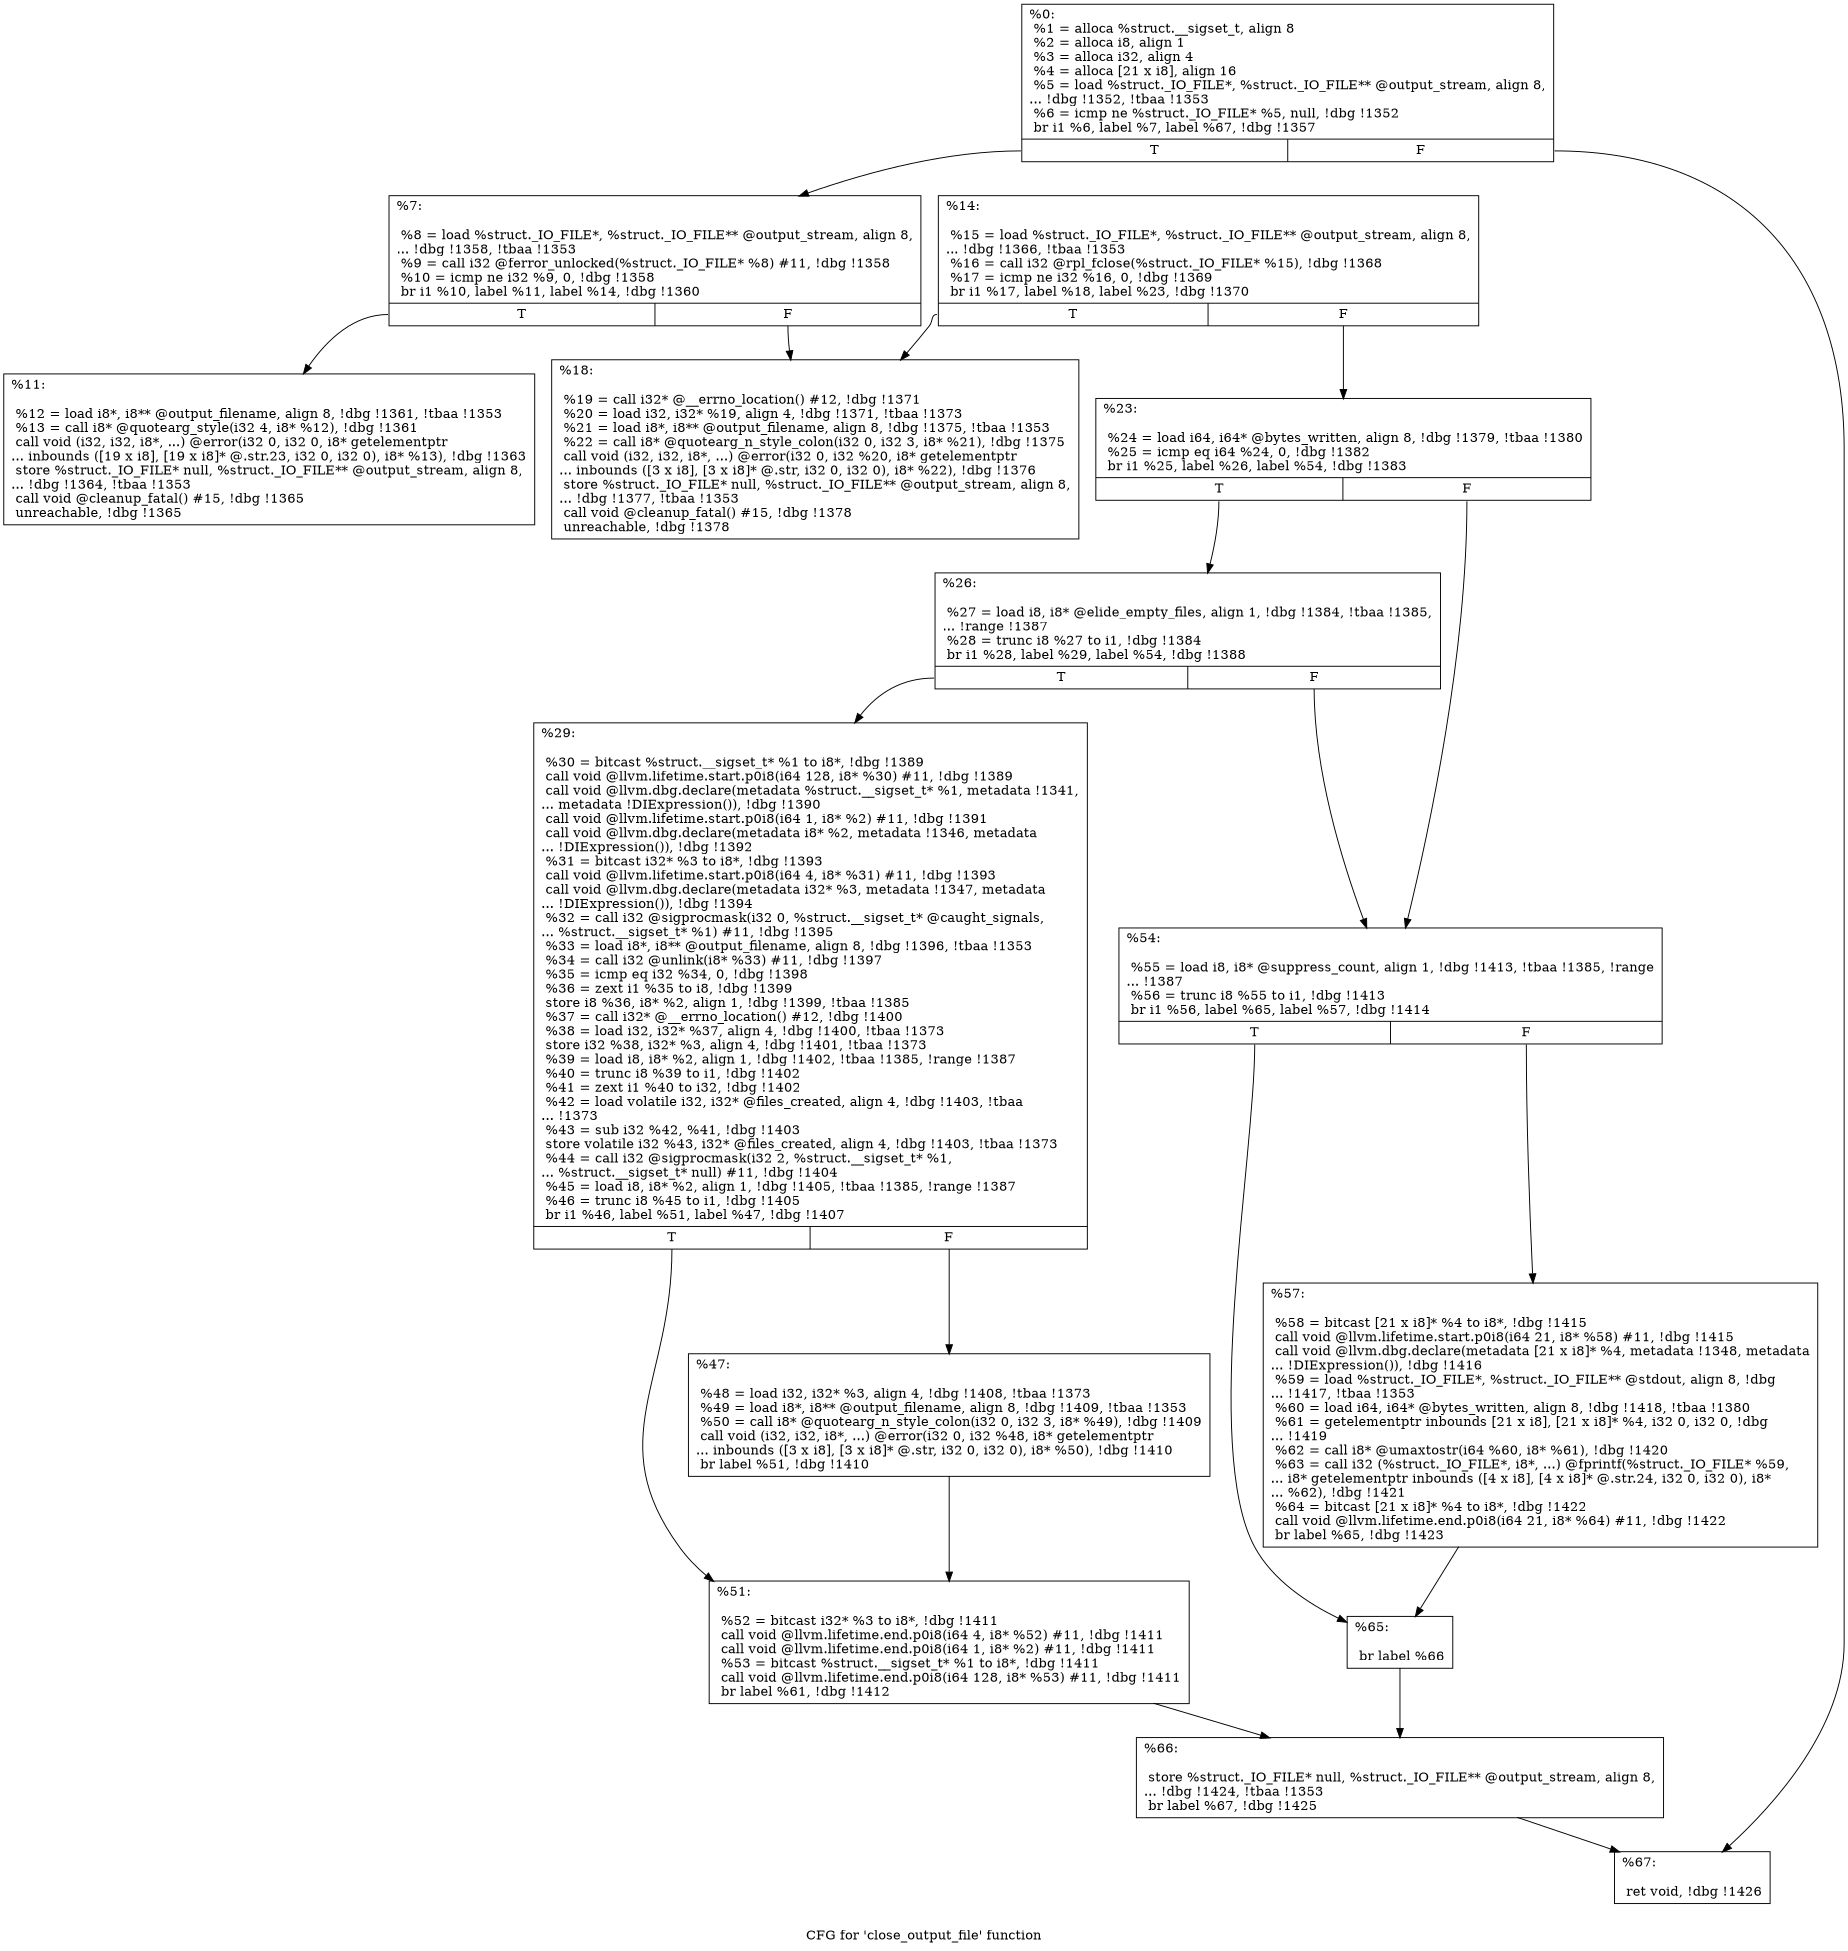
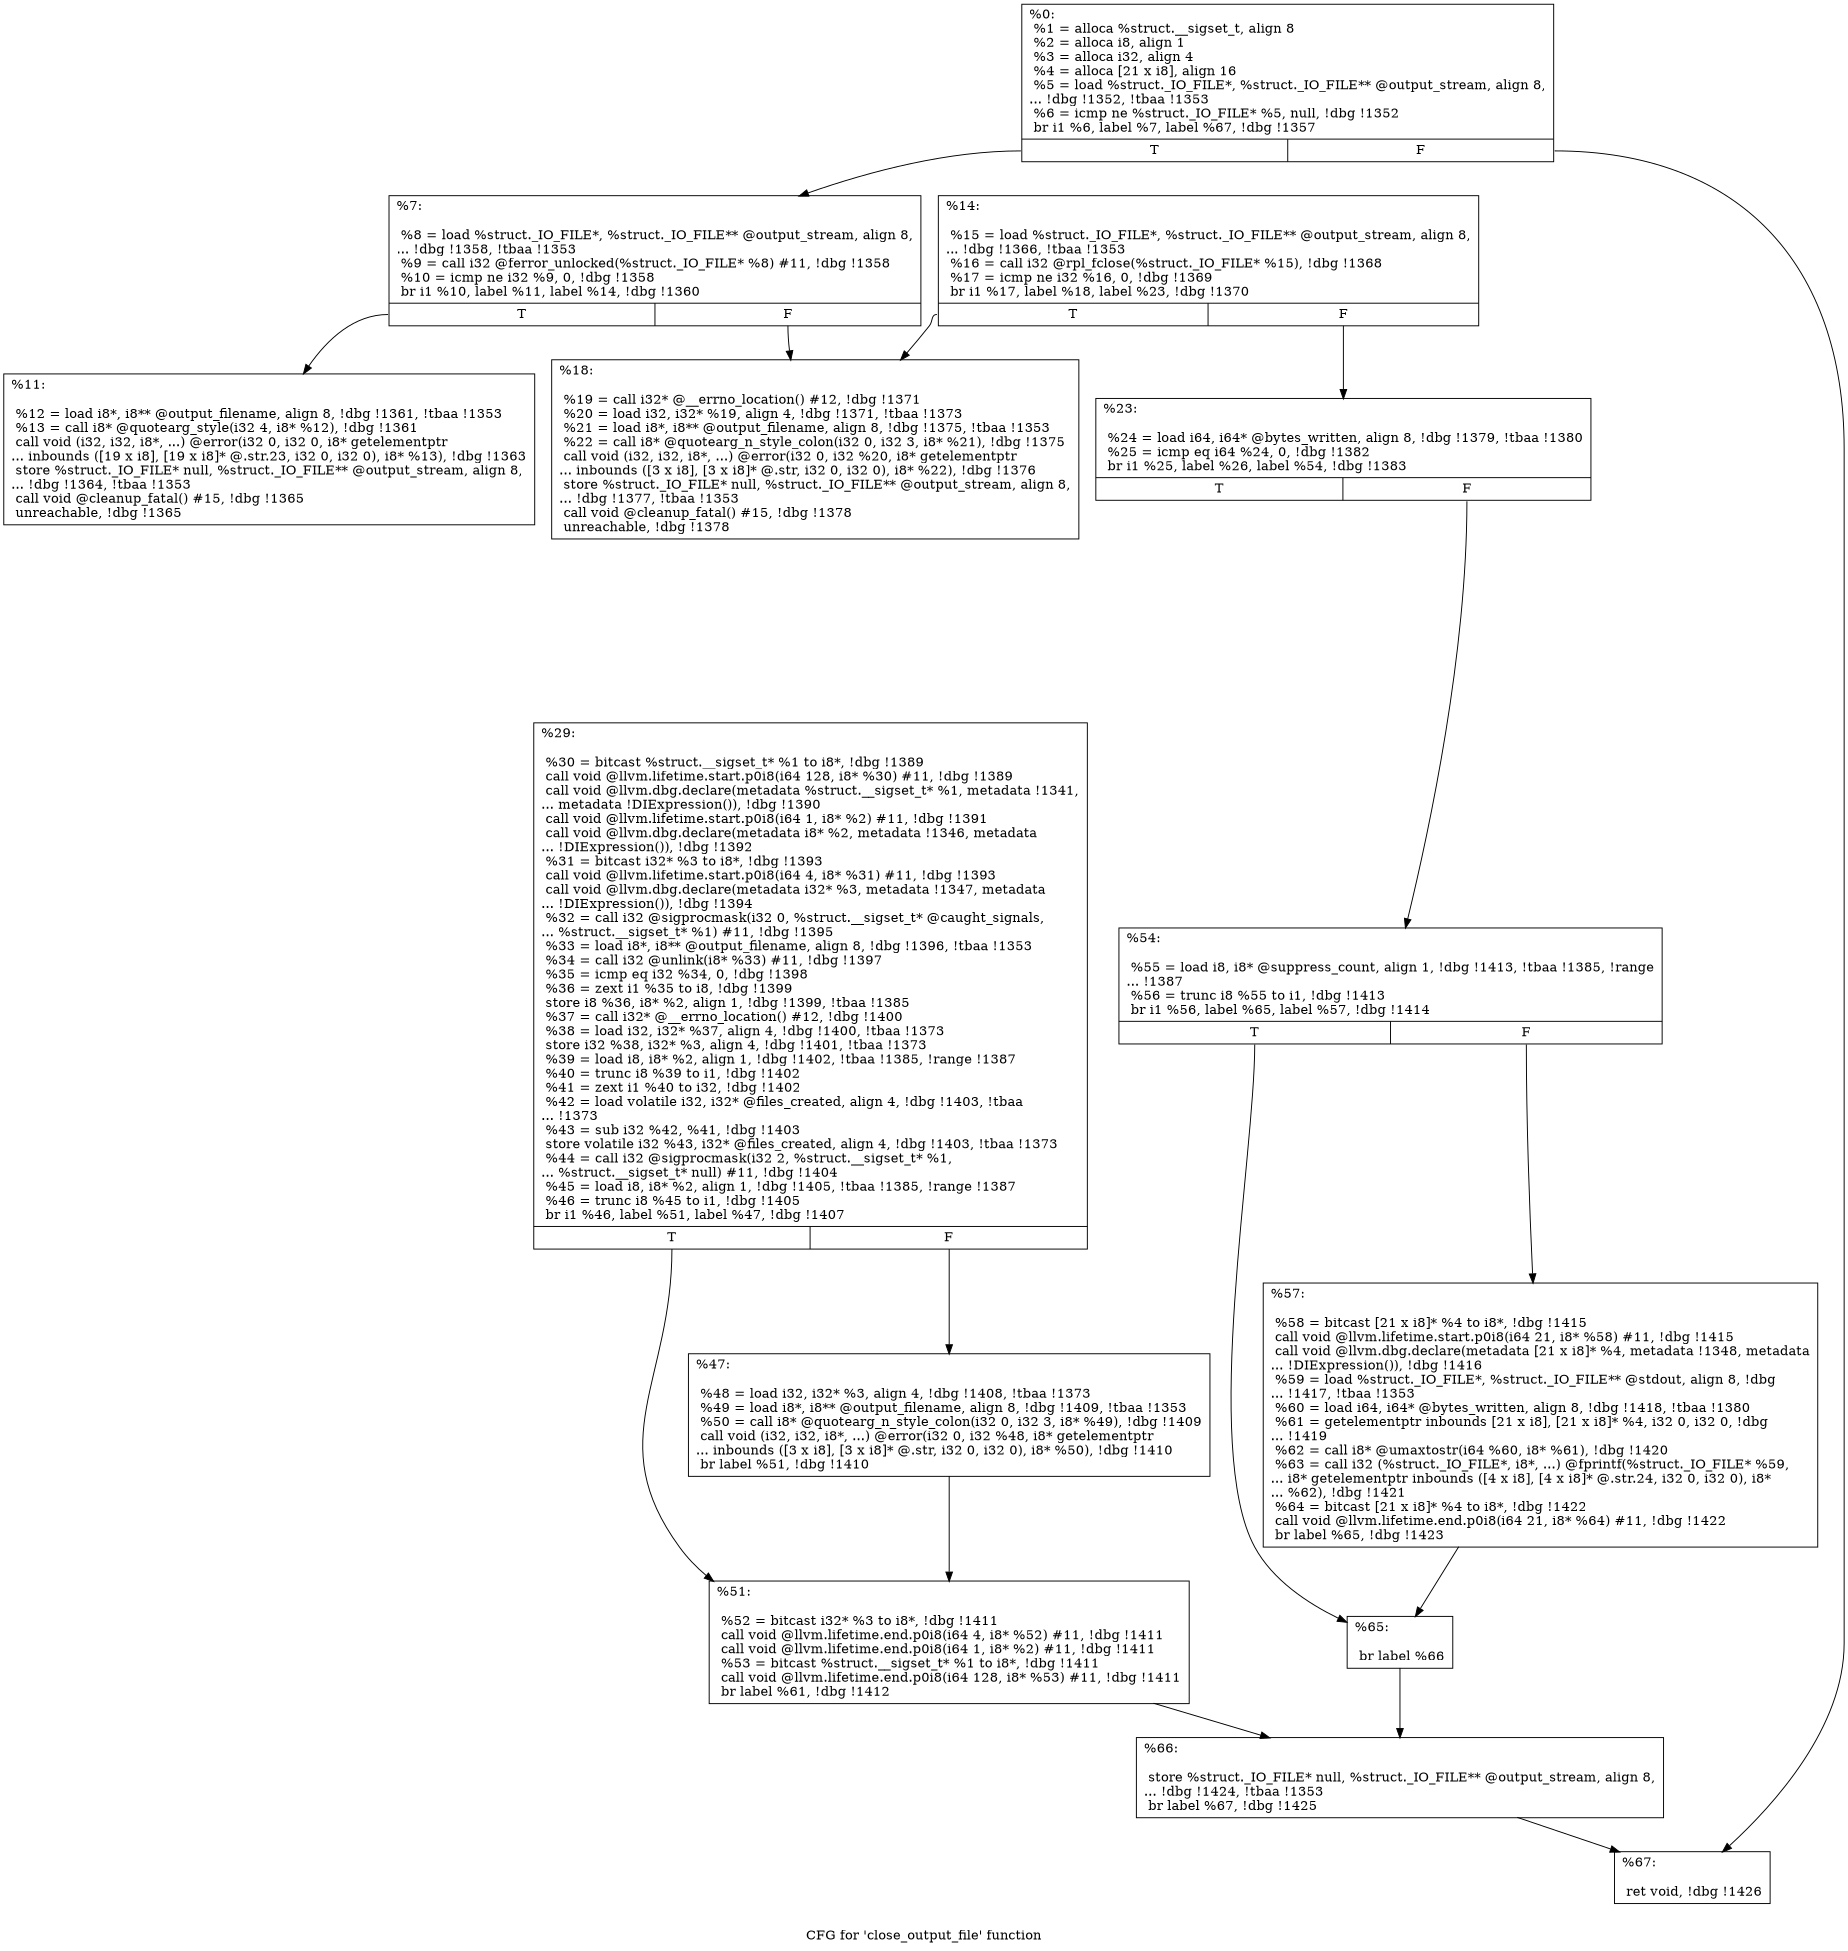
(1188, 631) -> none
